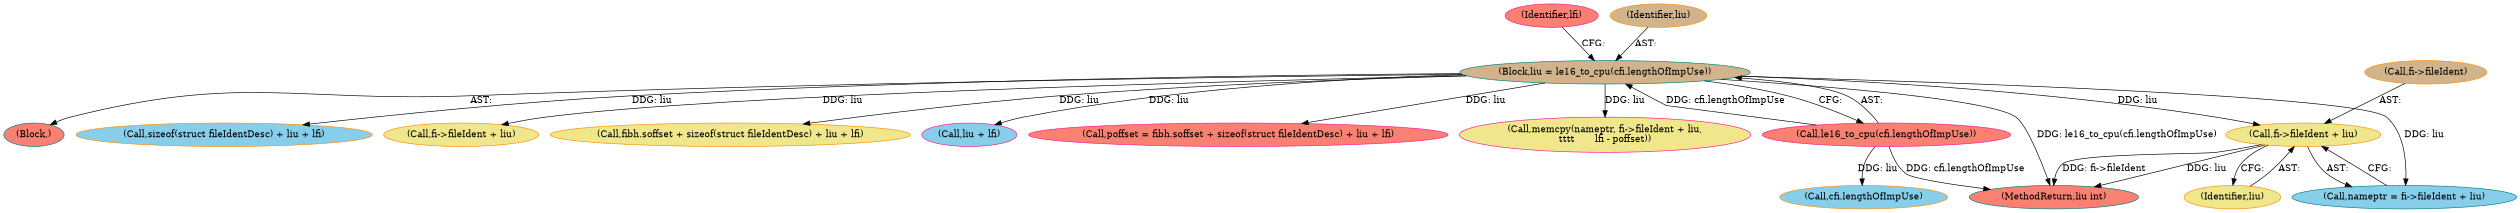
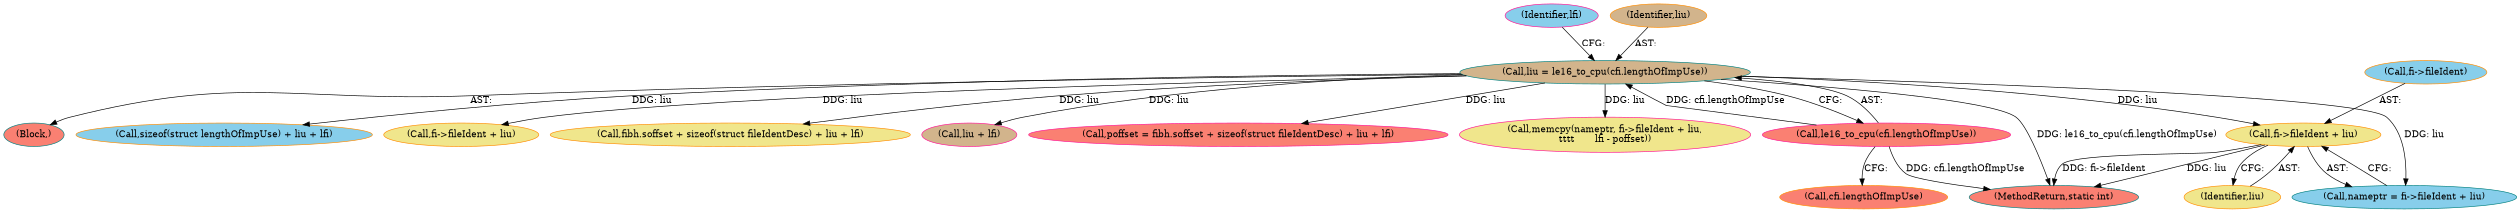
(1552, 16) -> (1552, 16)
(1605, 72) -> (1605, 72)
(2426, 72) -> (2426, 72)
(224, 135) -> (224, 135)
(969, 135) -> (969, 135)
(1878, 169) -> (1878, 169)
(1864, 197) -> (1864, 197)
(2054, 197) -> (2054, 197)
